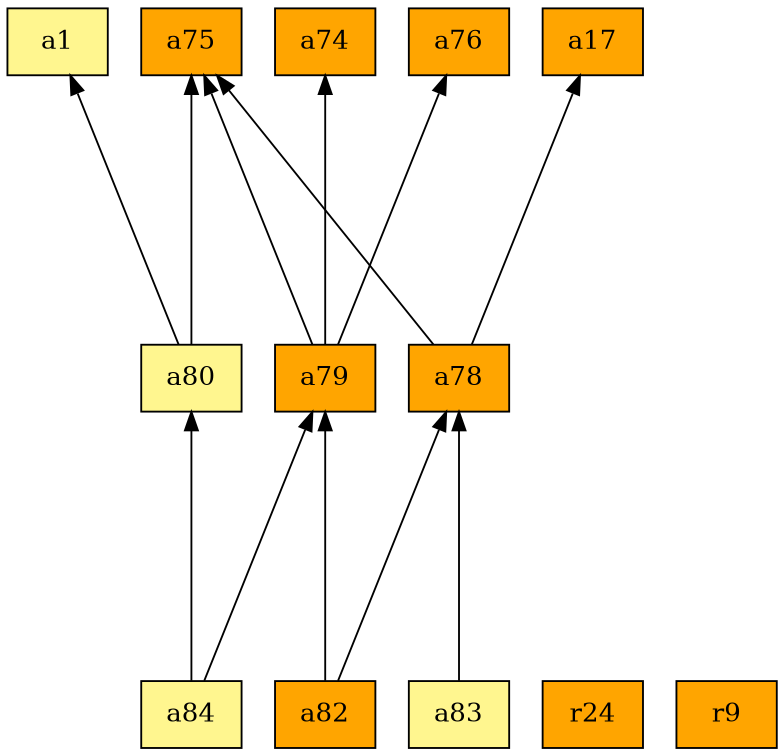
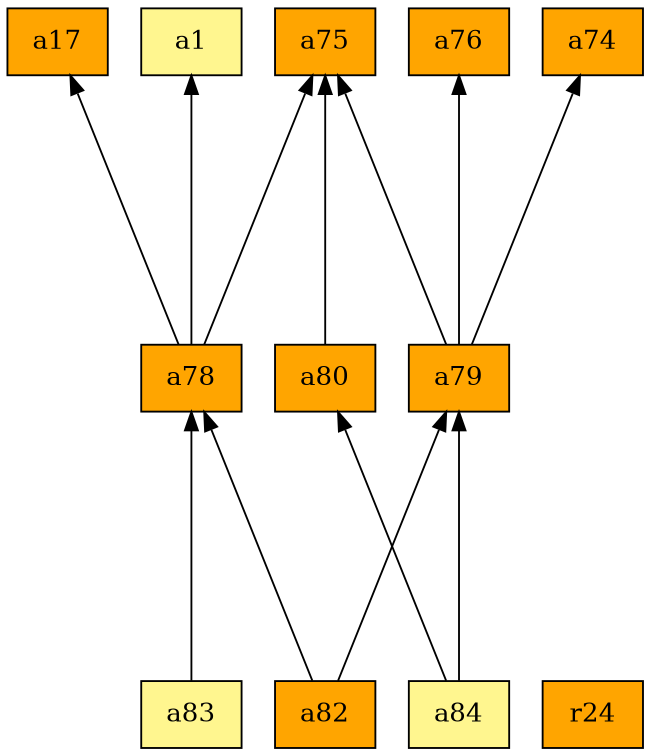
(128, 219) -> (191, 219)
(191, 378) -> (325, 378)
(727, 715) -> none
